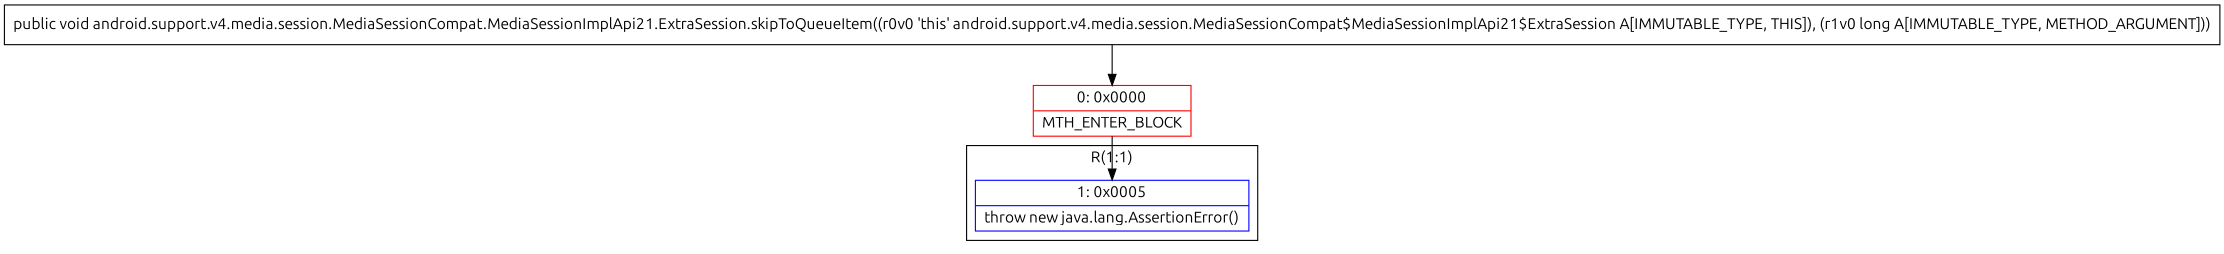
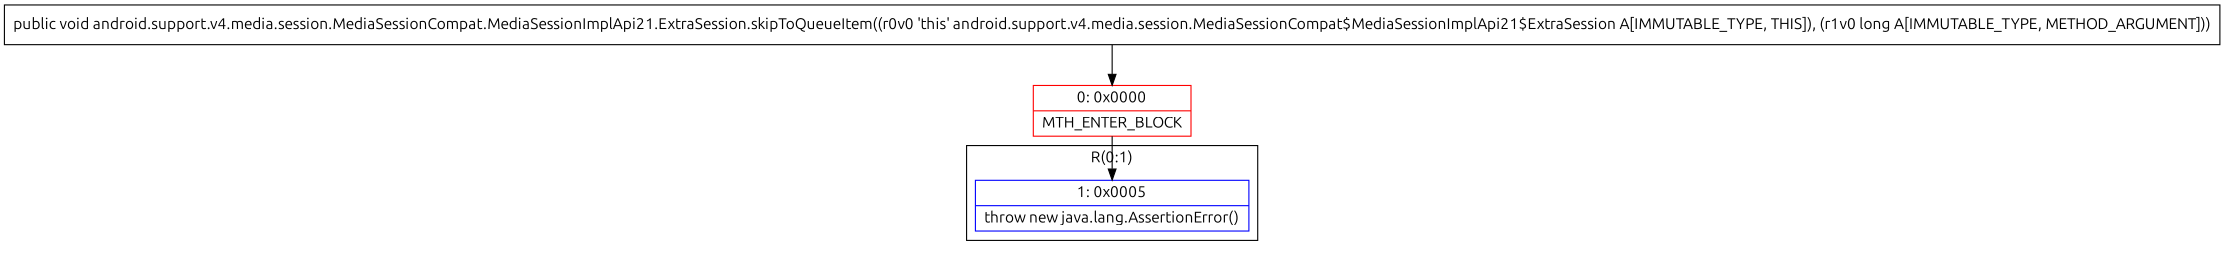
(1112, 158) -> (1112, 158)
